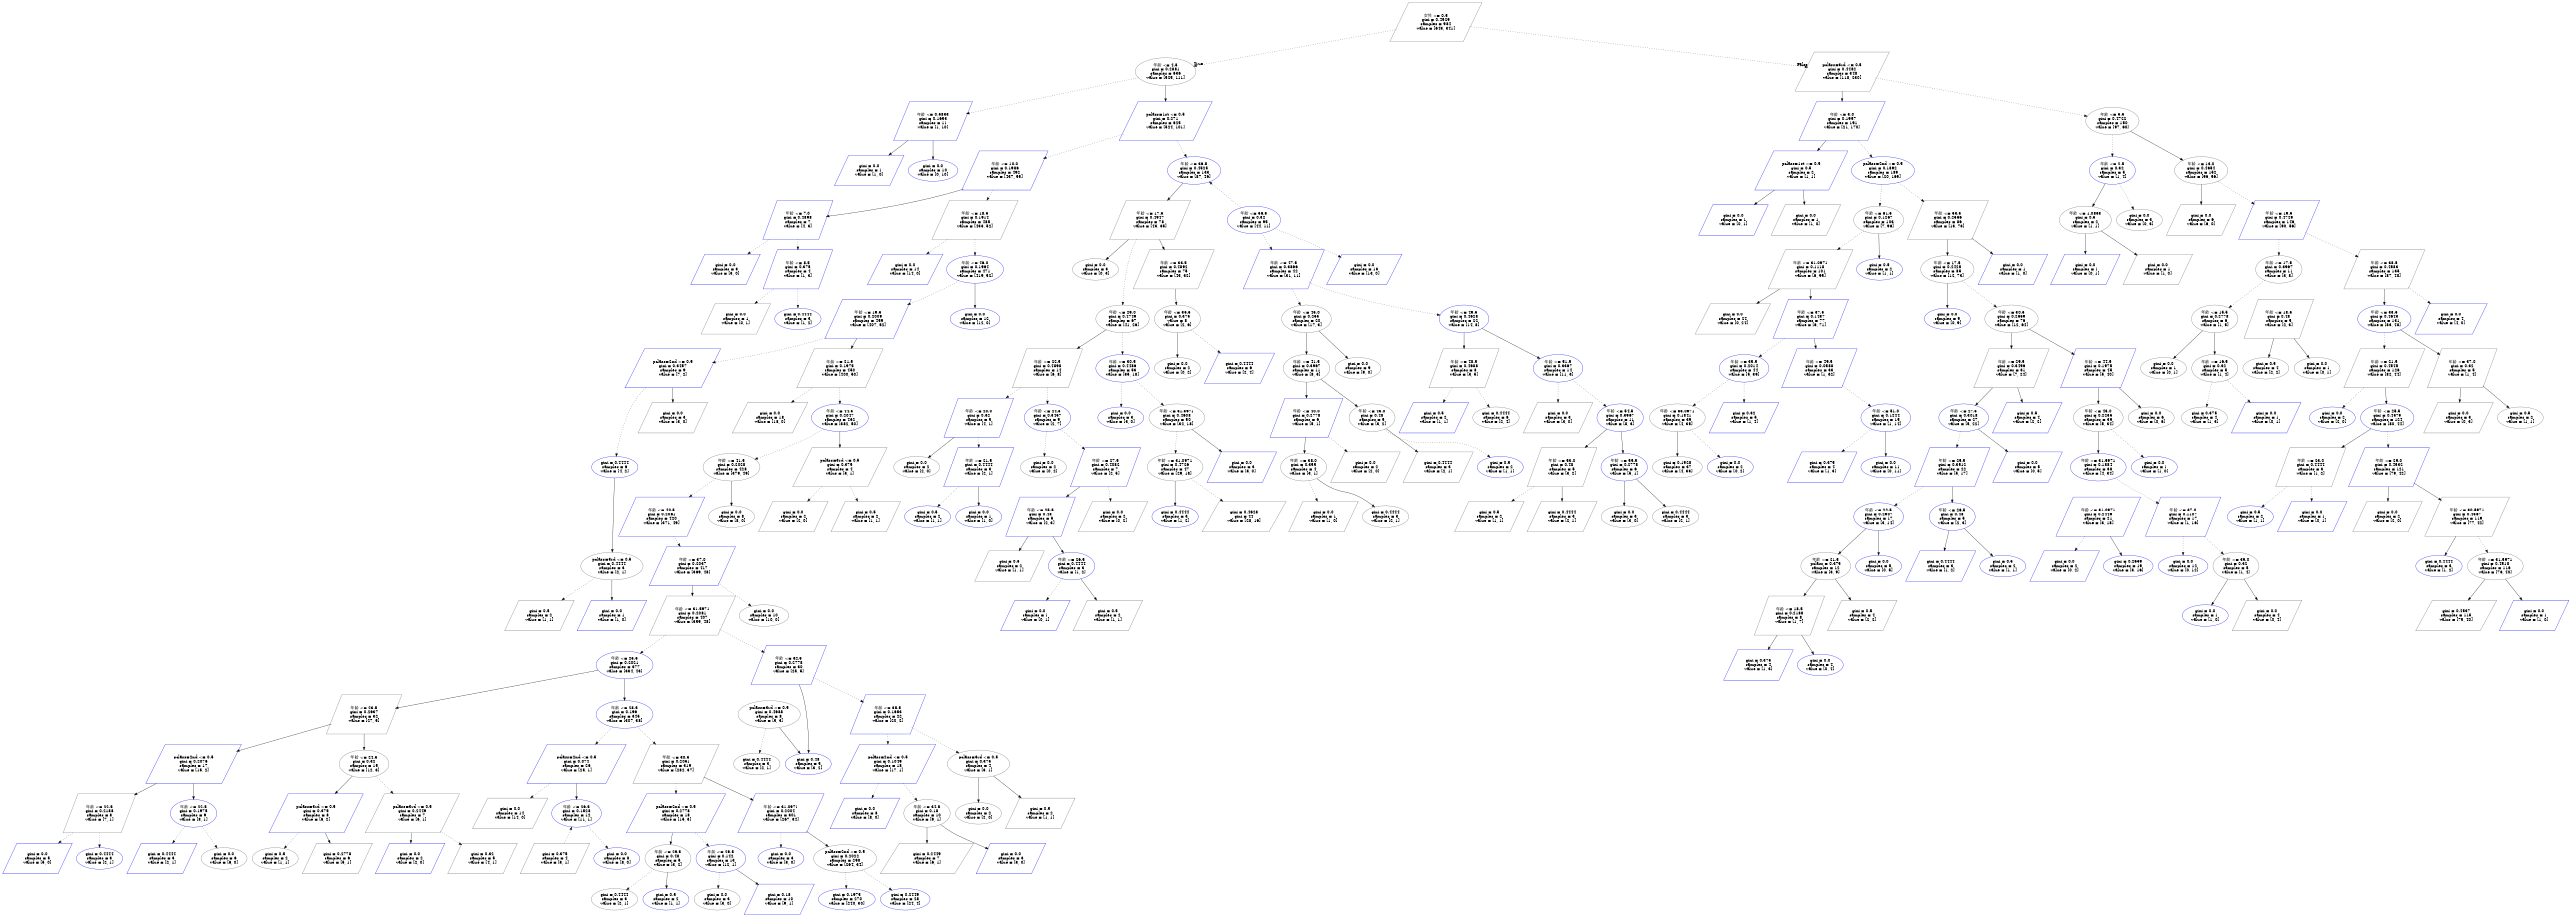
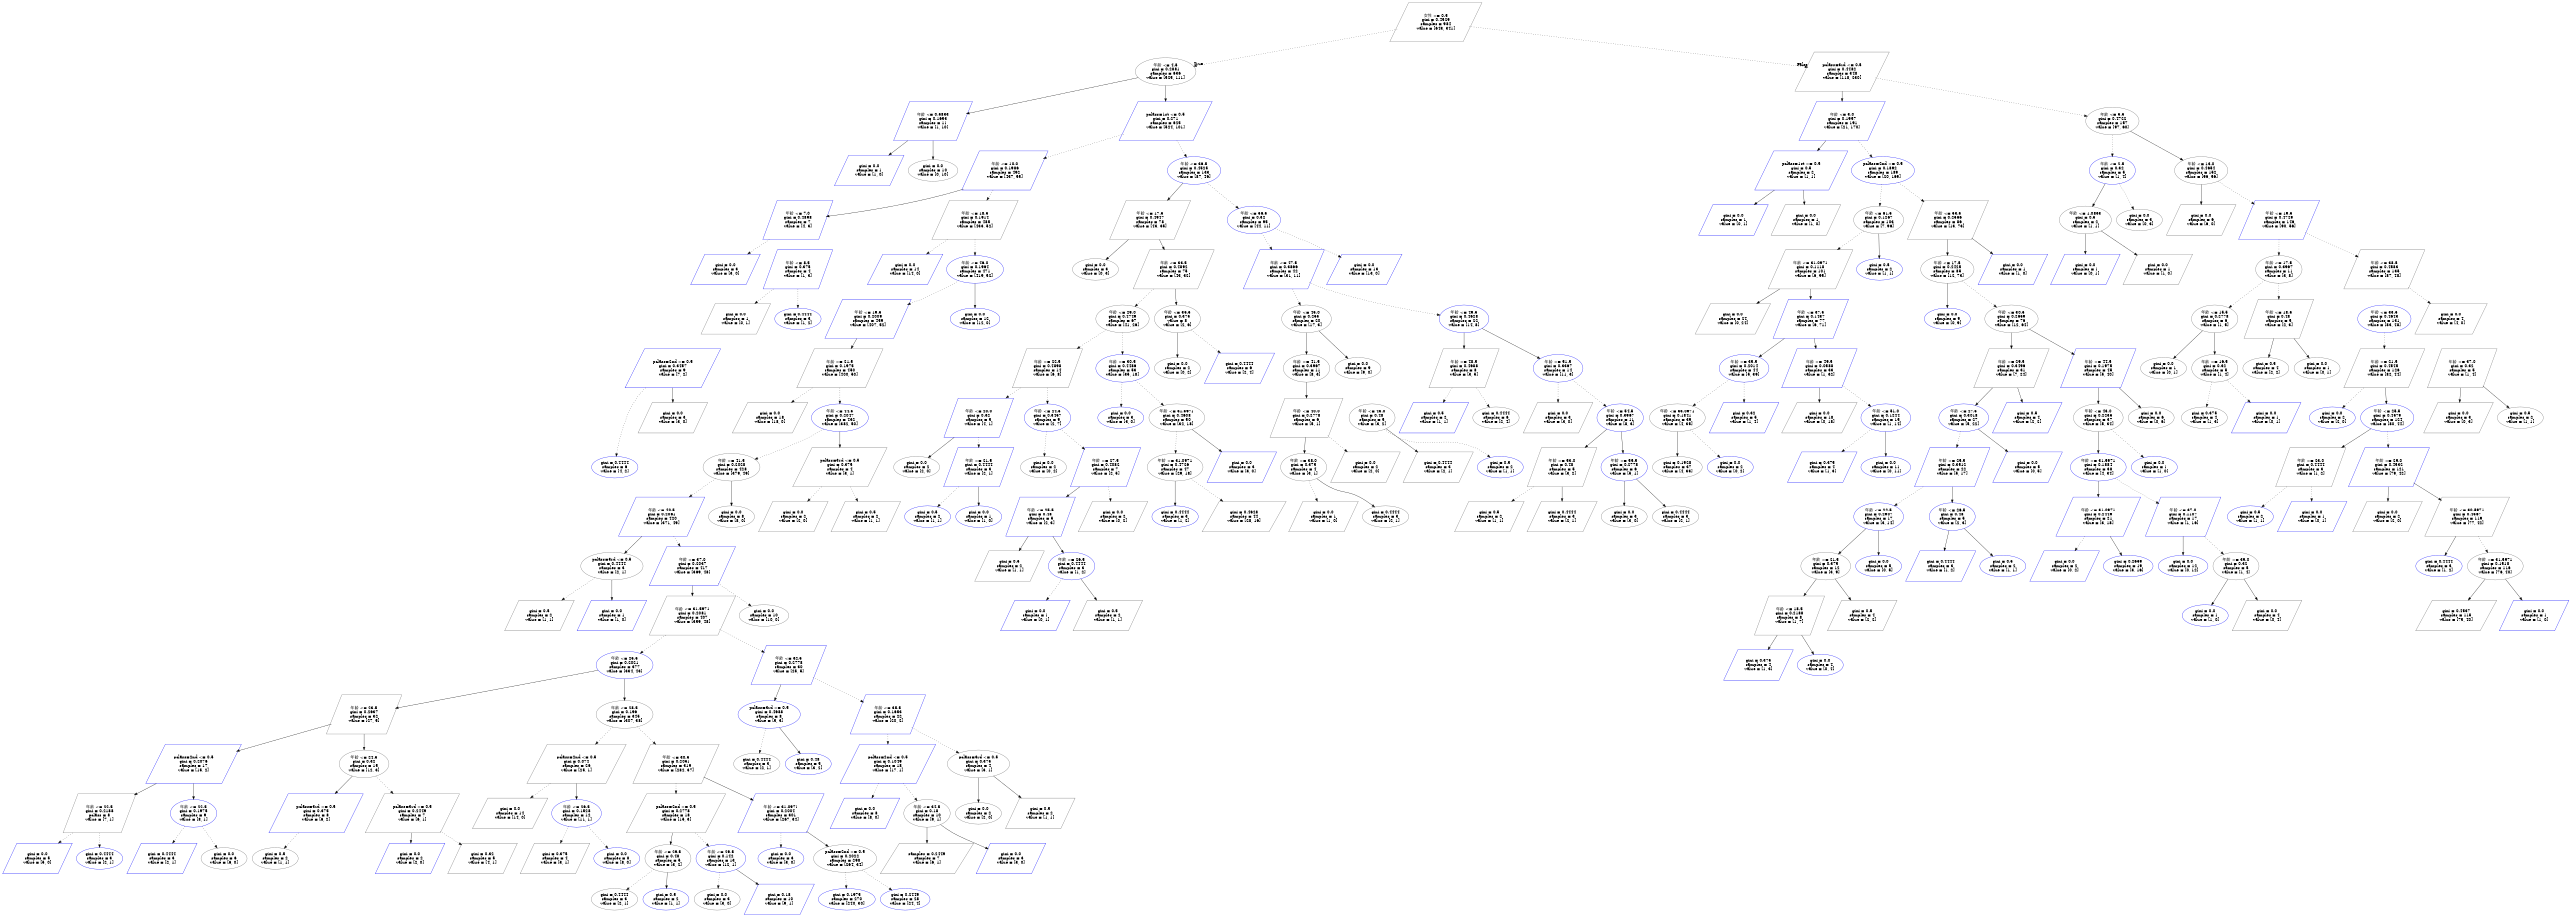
(1054, 95) -> (1054, 95)
(2112, 121) -> (2112, 121)
(933, 170) -> (933, 170)
(1226, 196) -> (1222, 195)
(798, 243) -> none
(1127, 270) -> (1145, 297)
none -> (2279, 290)
(2384, 295) -> none
(2451, 319) -> (2451, 319)
(1093, 338) -> (1093, 338)
(2419, 342) -> none
(1773, 347) -> (1773, 347)
(771, 352) -> none
(1338, 392) -> none
(1307, 418) -> (1307, 418)
none -> (1819, 418)
(2098, 418) -> (2098, 418)
(1304, 467) -> (1304, 467)
none -> (2098, 488)
(613, 514) -> (634, 544)
(1244, 517) -> (1244, 517)
(2183, 544) -> (2183, 544)
(1826, 566) -> (1826, 566)
(2495, 566) -> (2495, 566)
(625, 714) -> (625, 714)
(769, 714) -> (769, 714)
(807, 717) -> (778, 691)
(577, 764) -> (577, 764)
(100, 813) -> (100, 813)
(676, 813) -> (676, 813)
(567, 836) -> (565, 833)
(337, 858) -> none
(927, 858) -> (927, 858)
